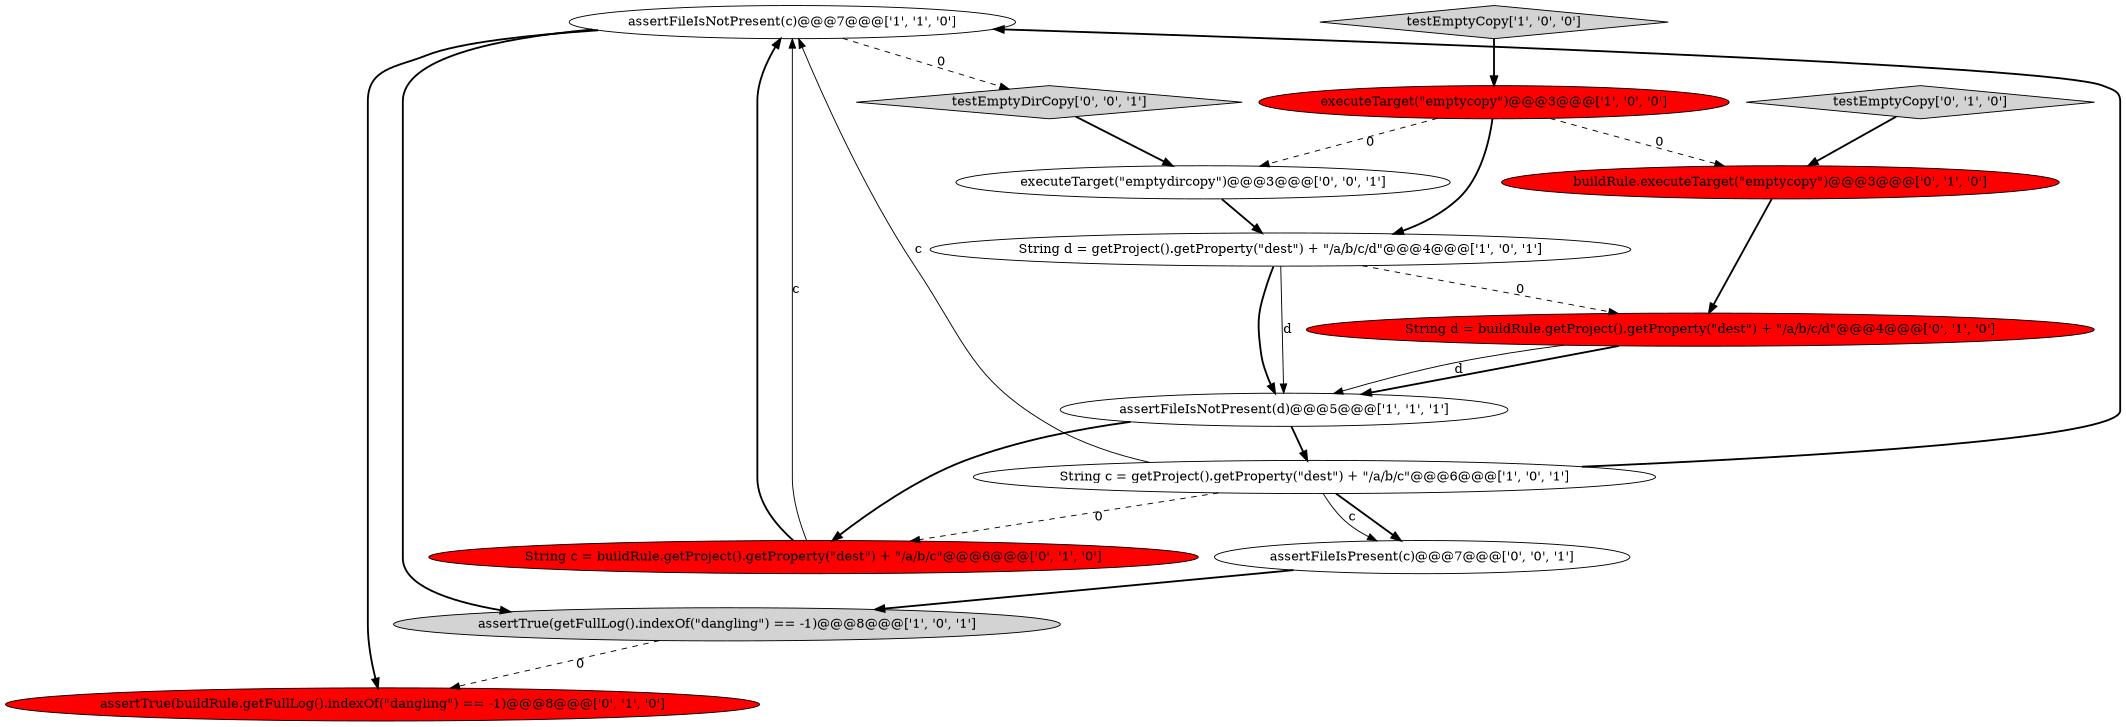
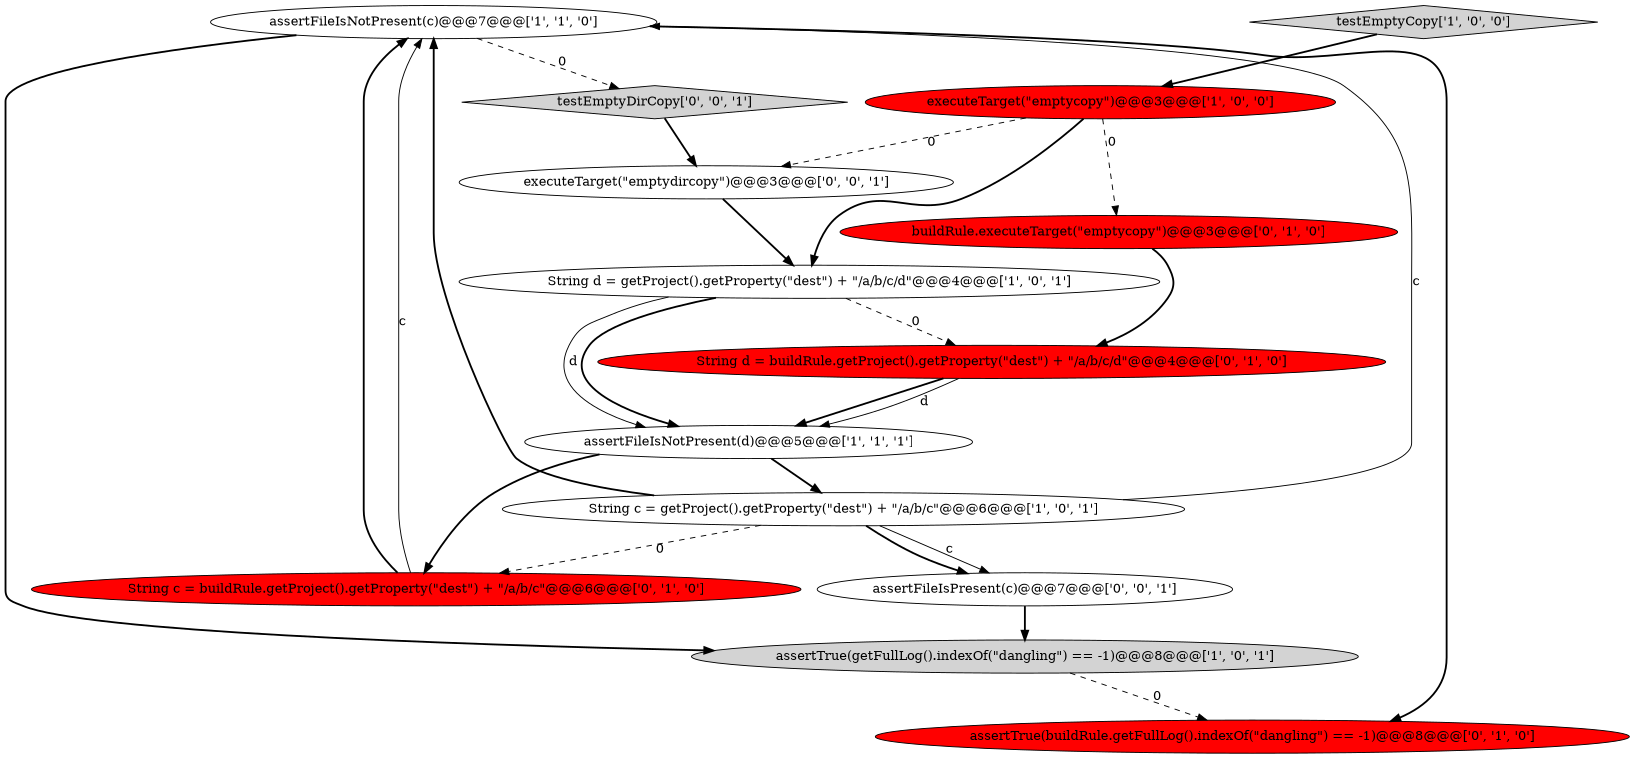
(1920, 102) -> none
